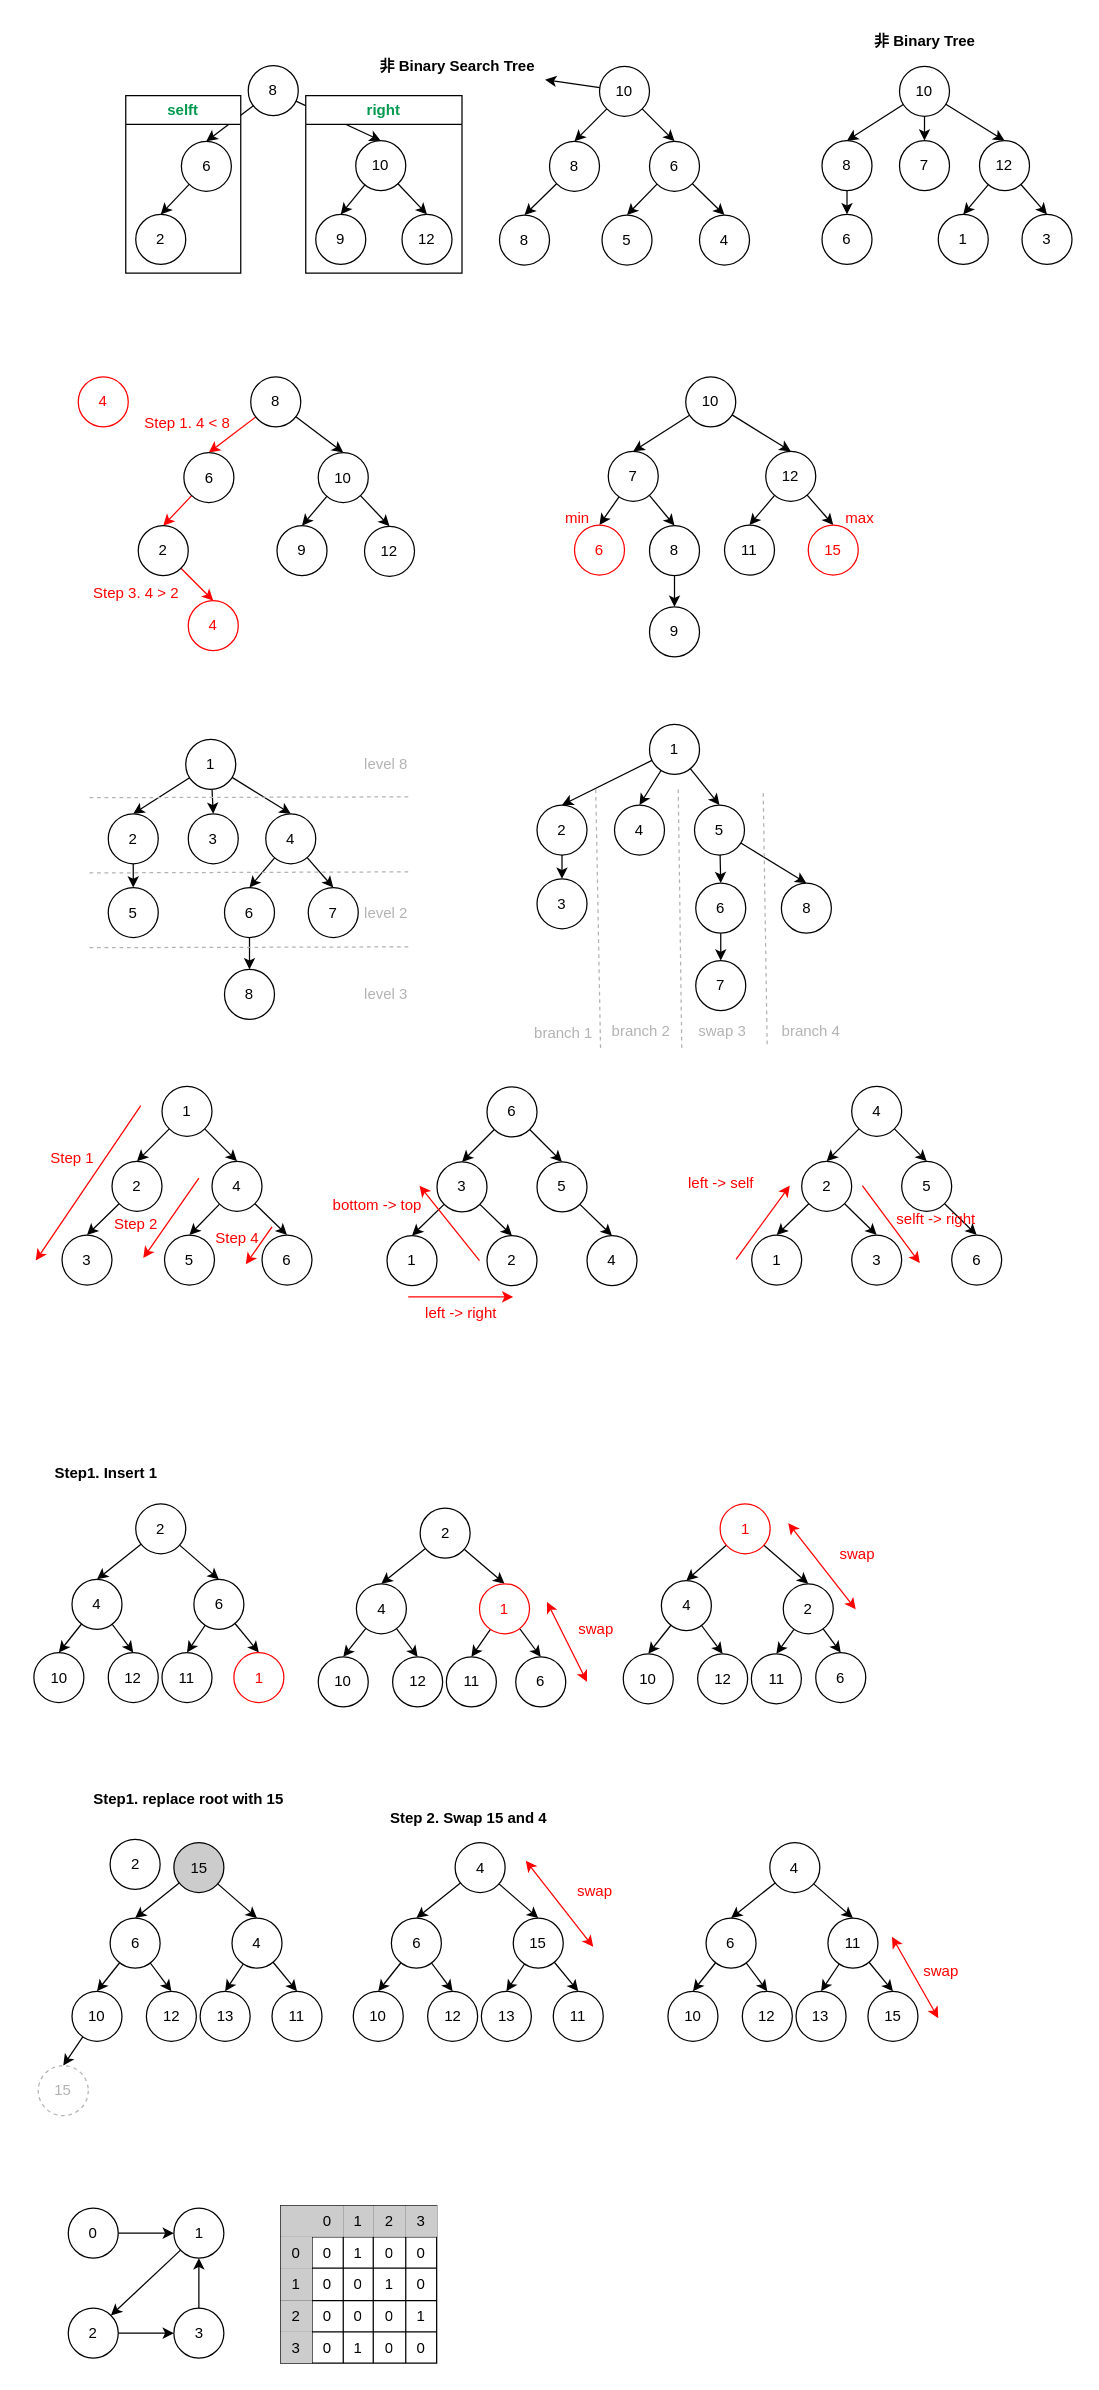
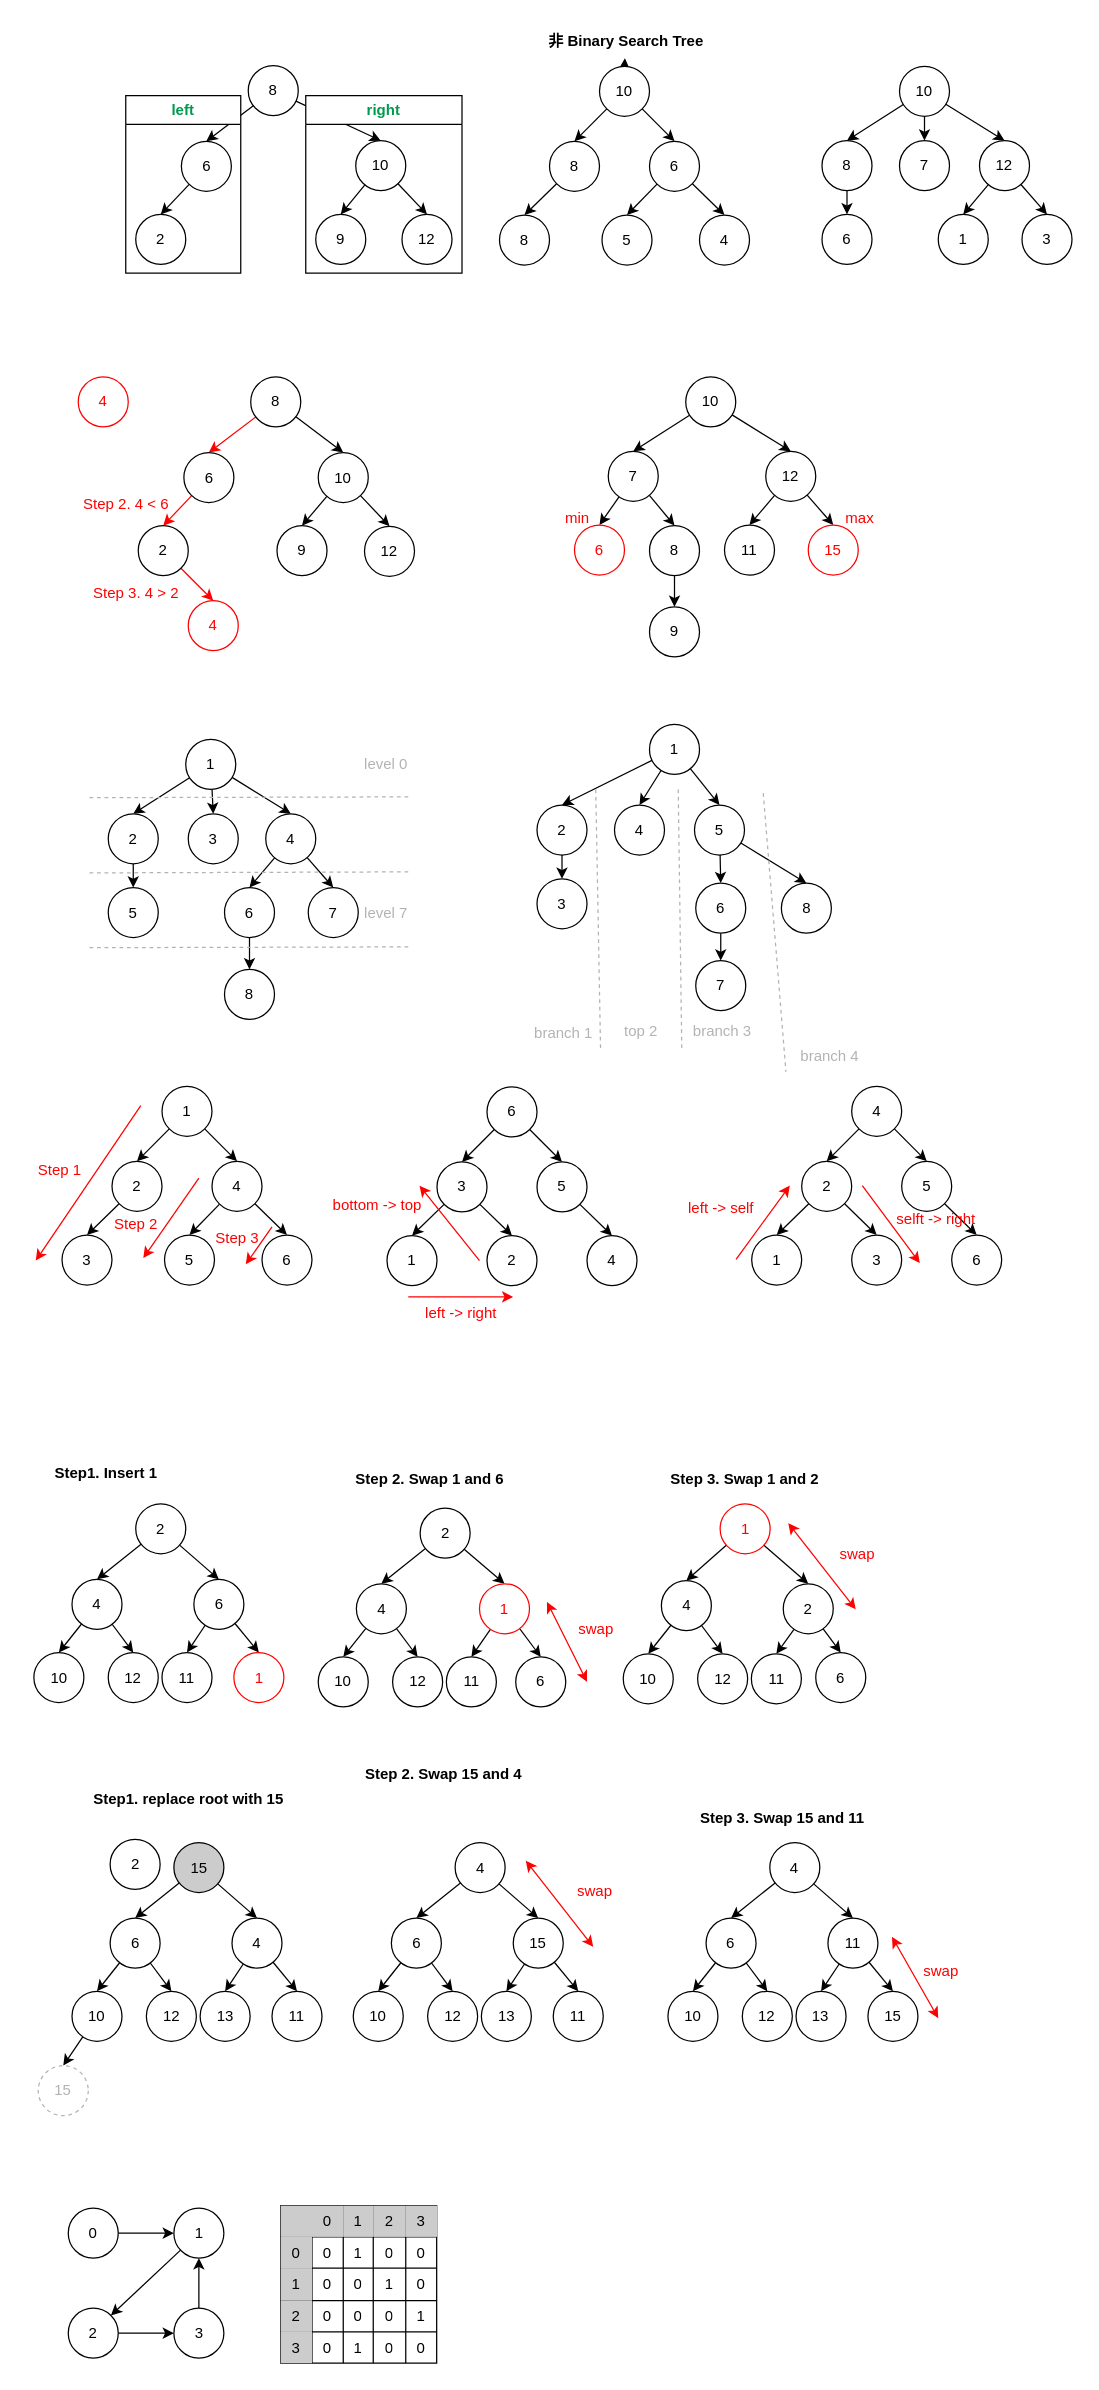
(924, 42) -> none
(456, 67) -> (625, 42)
(183, 111) -> (183, 111)
(187, 423) -> none
none -> (126, 504)
(386, 764) -> (386, 764)
(386, 913) -> (386, 913)
(386, 994) -> none
(641, 1032) -> (641, 1032)
(723, 1032) -> (723, 1032)
(811, 1032) -> (829, 1057)
(71, 1158) -> (59, 1171)
(721, 1183) -> (721, 1208)
(238, 1238) -> (238, 1238)
none -> (429, 1479)
none -> (744, 1479)
(468, 1818) -> (443, 1774)
none -> (782, 1818)
